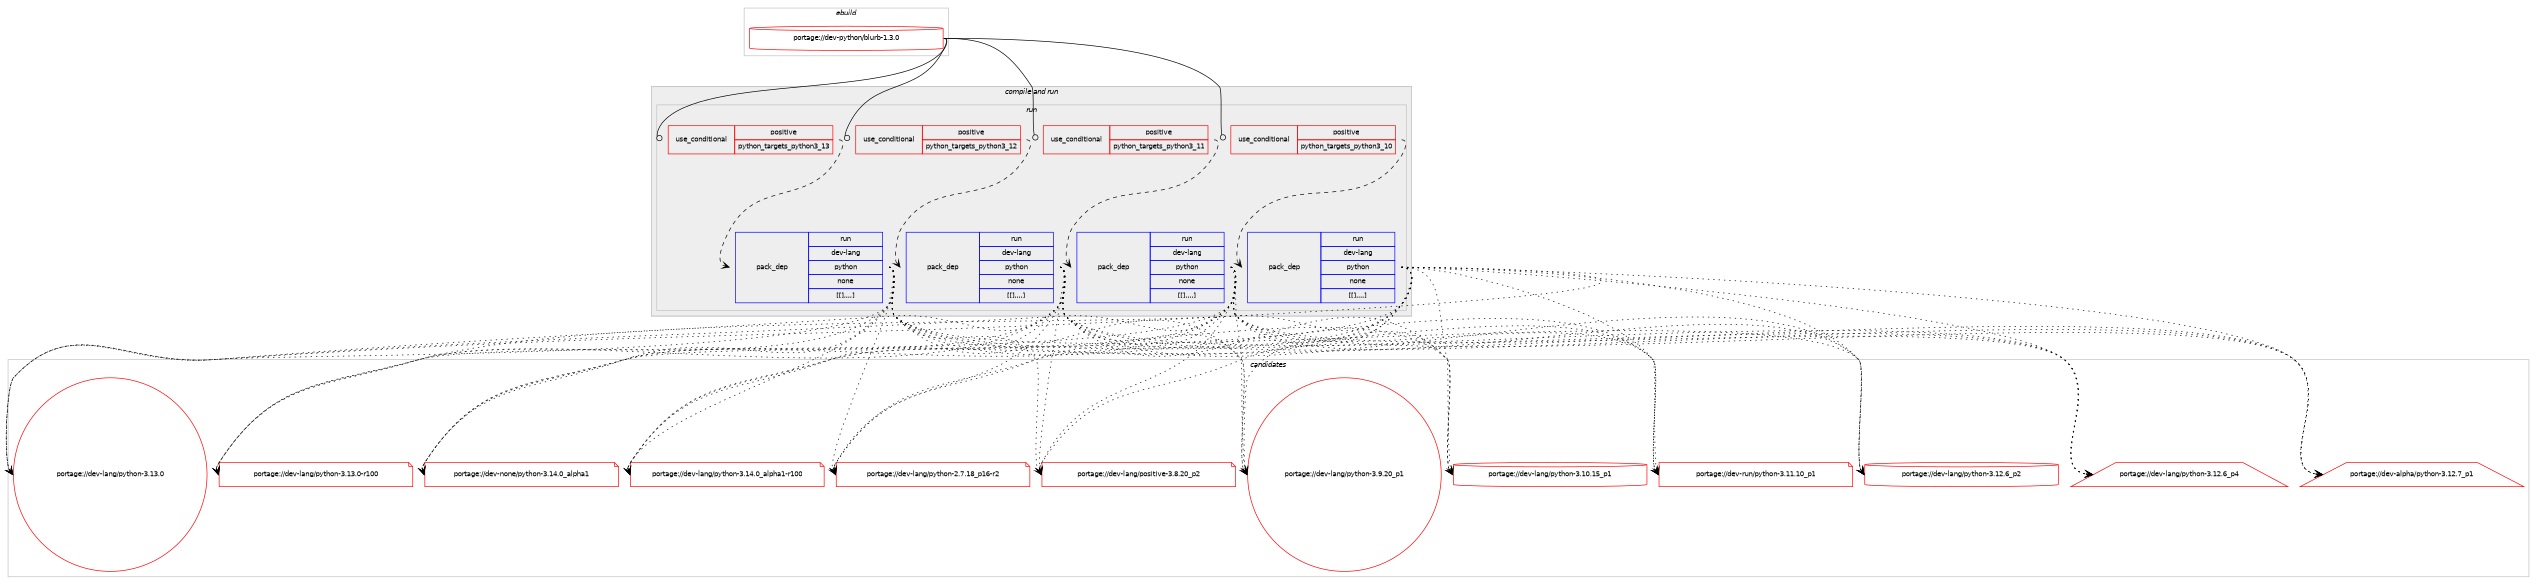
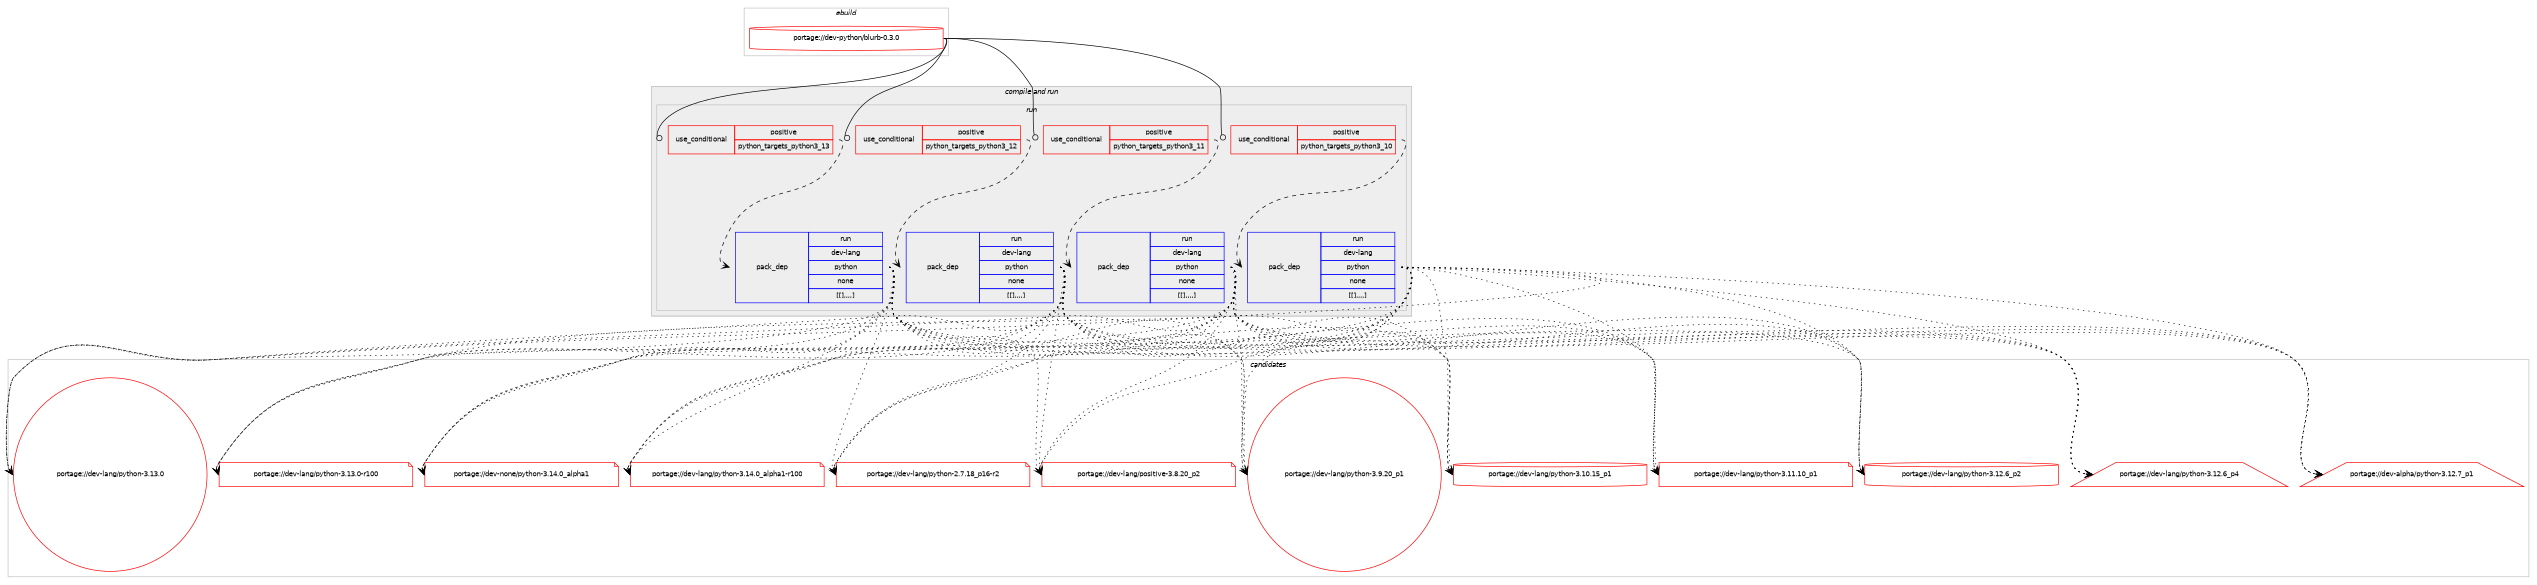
(846, 38) -> (846, 38)
(1756, 475) -> (1756, 475)
